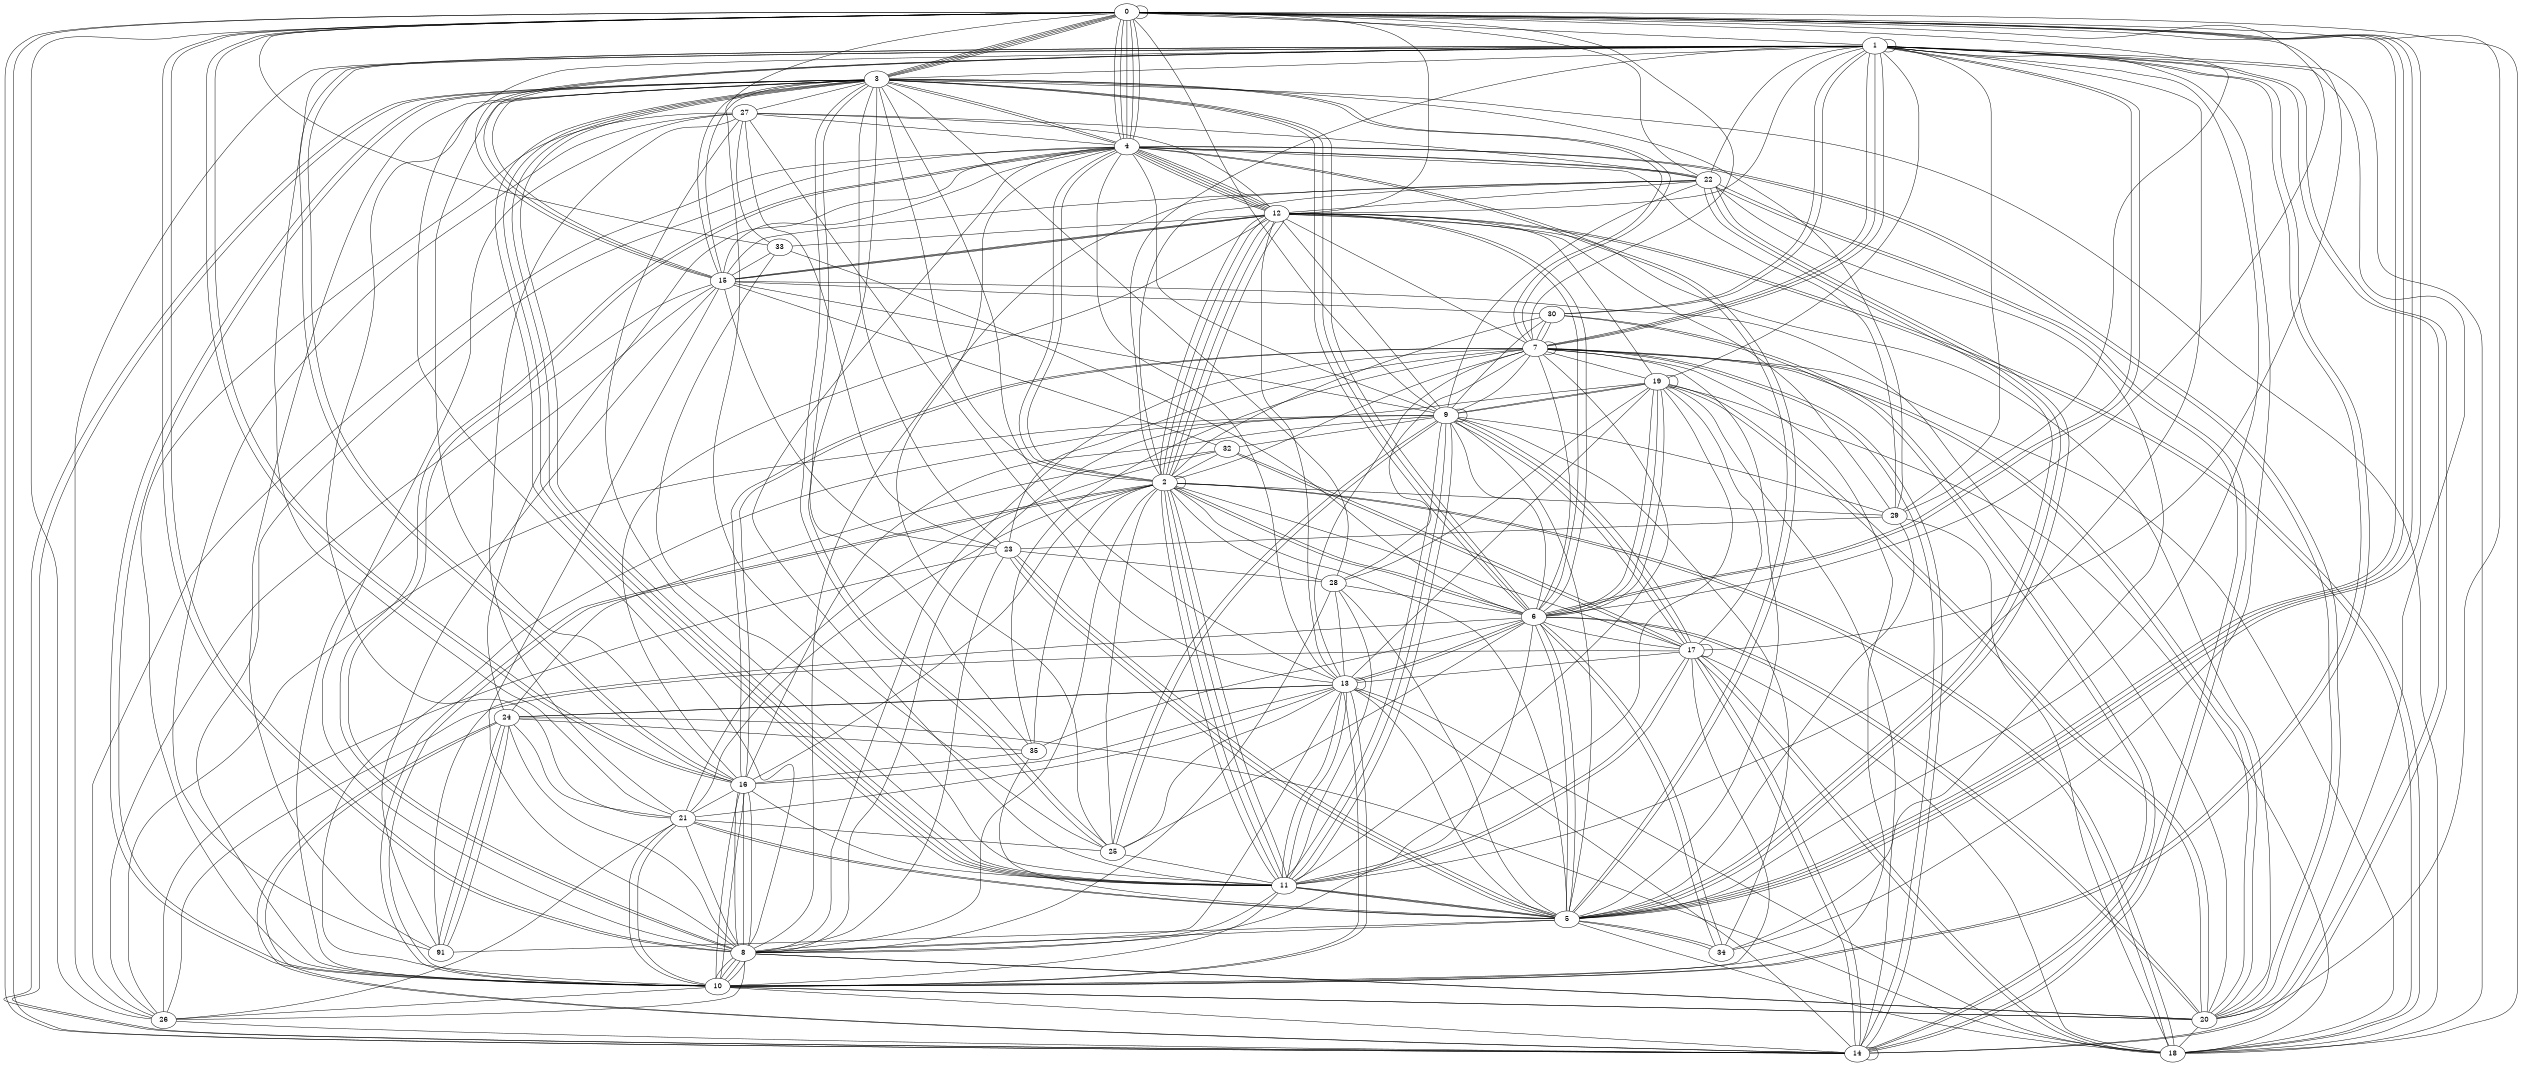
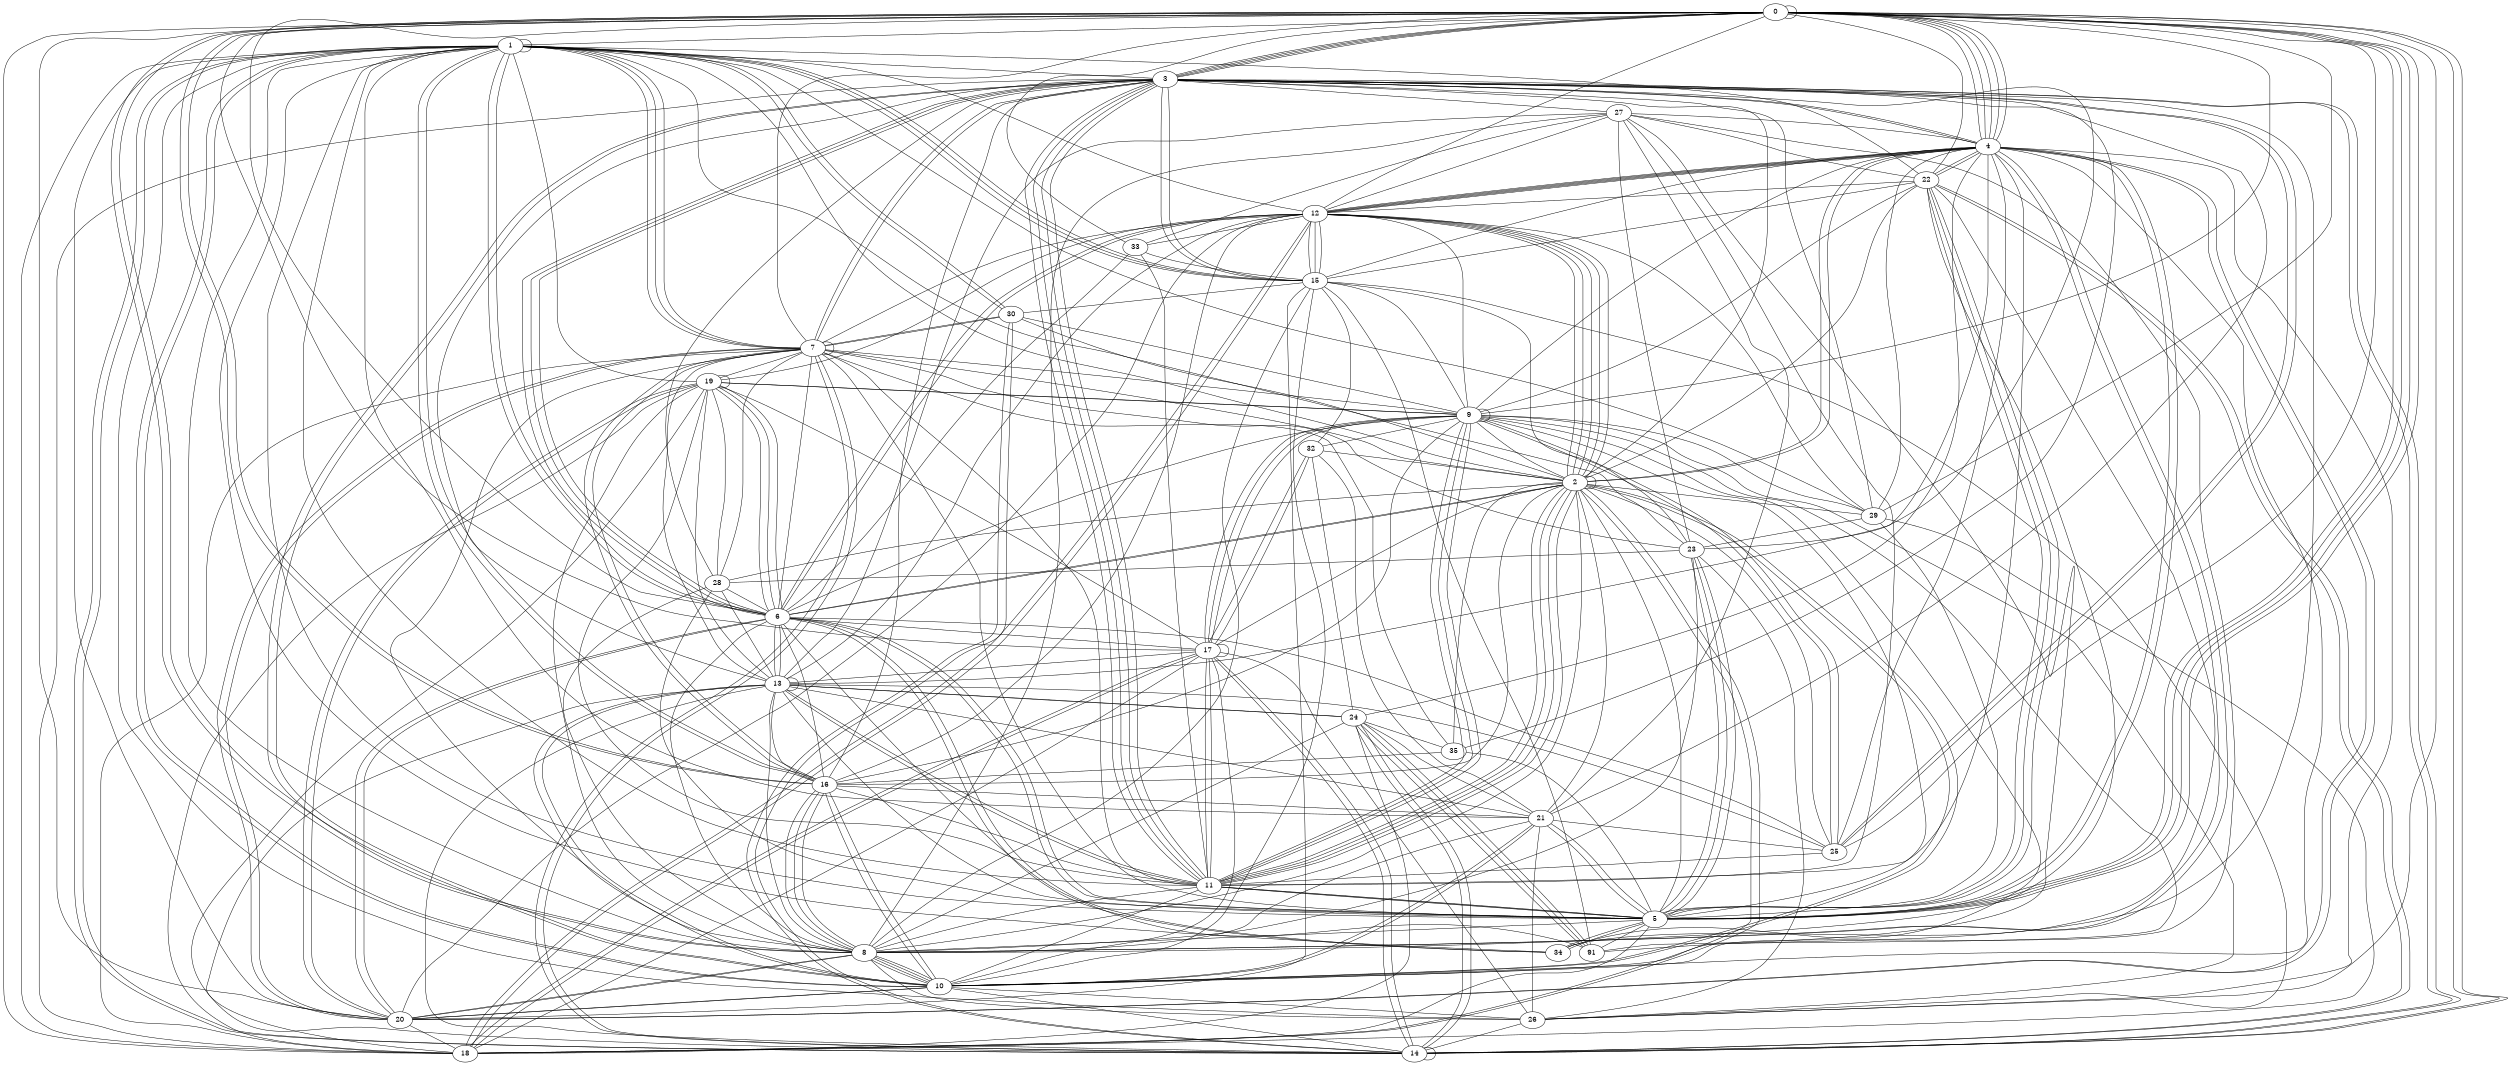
none -> (1030, 336)
none -> (1525, 458)
(1268, 677) -> (809, 699)
(1354, 737) -> none
(1747, 962) -> none
